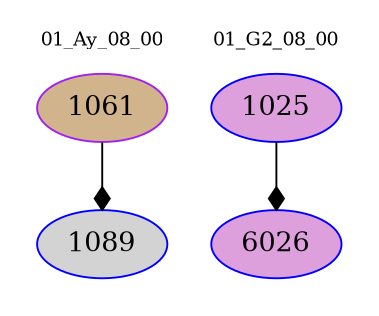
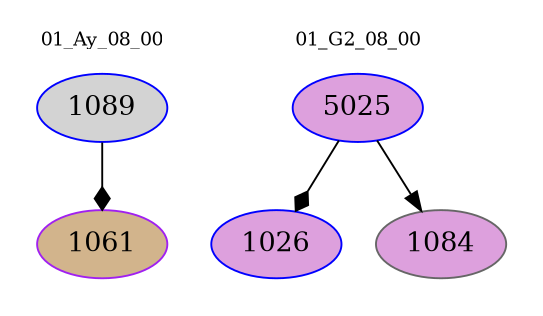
(276, 108) -> (358, 108)
(102, 165) -> (102, 165)
(276, 244) -> (276, 244)
none -> (441, 244)
